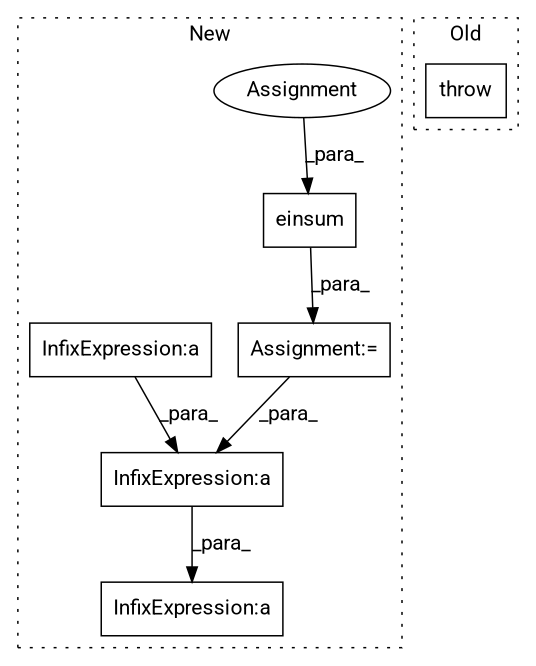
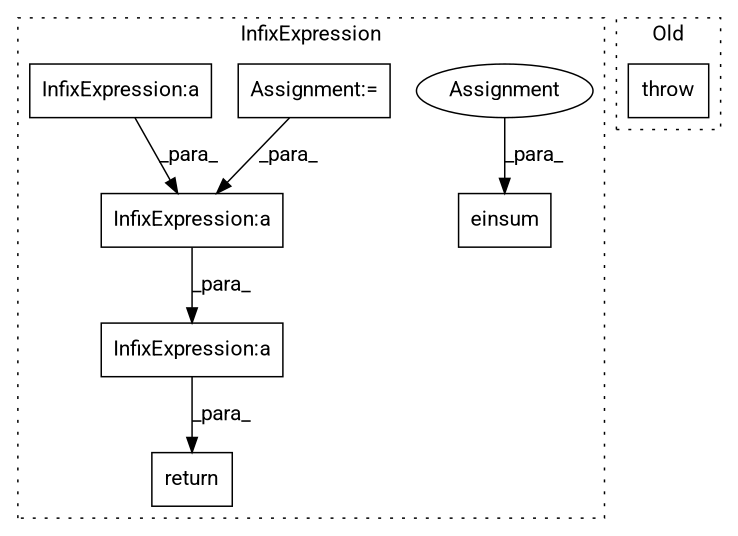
(210, 35) -> (311, 35)
(312, 278) -> none
none -> (192, 479)
